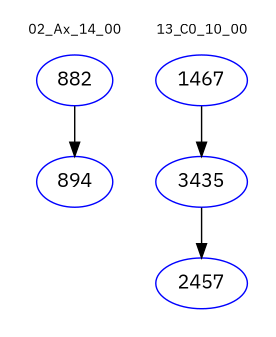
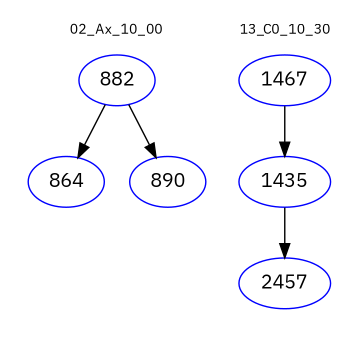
(75, 30) -> (117, 30)
(202, 30) -> (285, 30)
(75, 182) -> (66, 182)
none -> (168, 182)
(202, 182) -> (285, 182)
